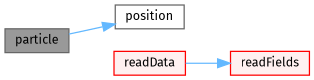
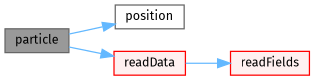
none -> (85, 50)
